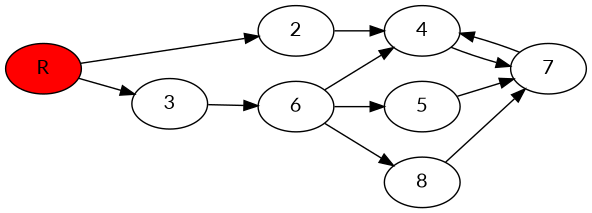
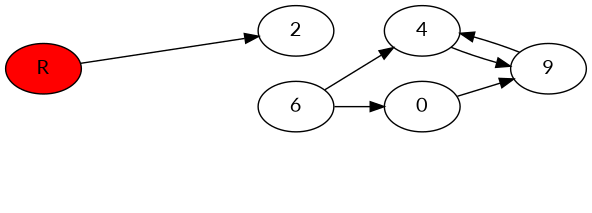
(352, 31) -> none
(548, 69) -> (548, 69)
(170, 104) -> none
(422, 107) -> (422, 107)
(422, 182) -> none
